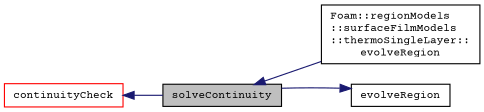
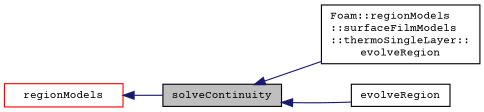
(311, 88) -> (322, 103)
(64, 95) -> (64, 95)
